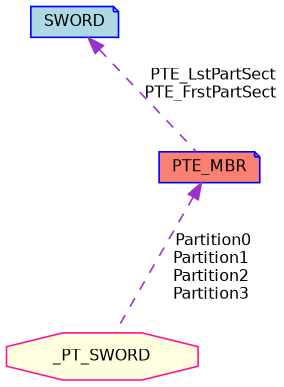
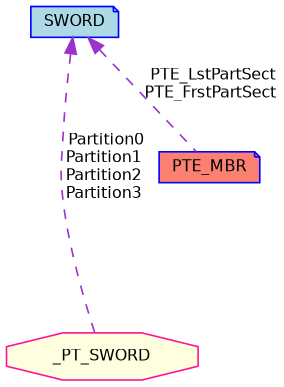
(154, 265) -> (62, 195)
